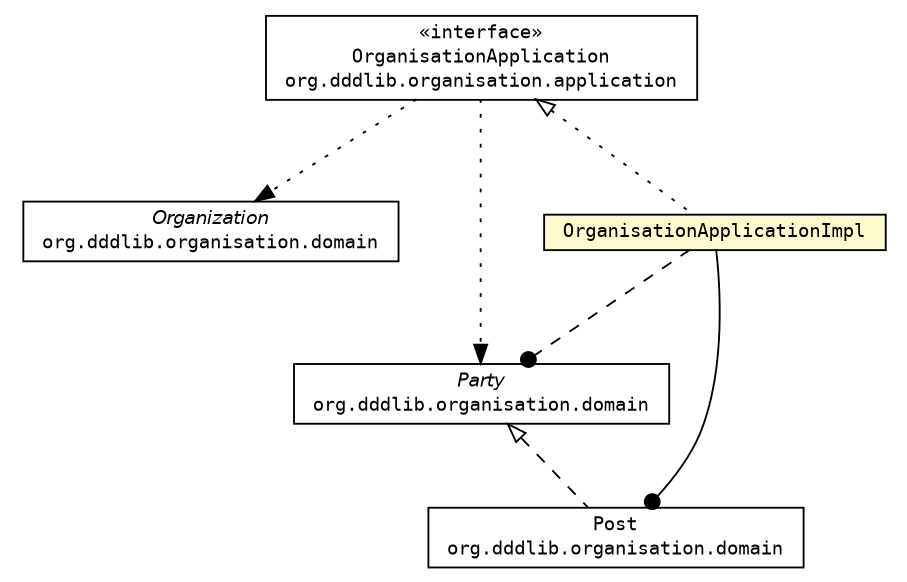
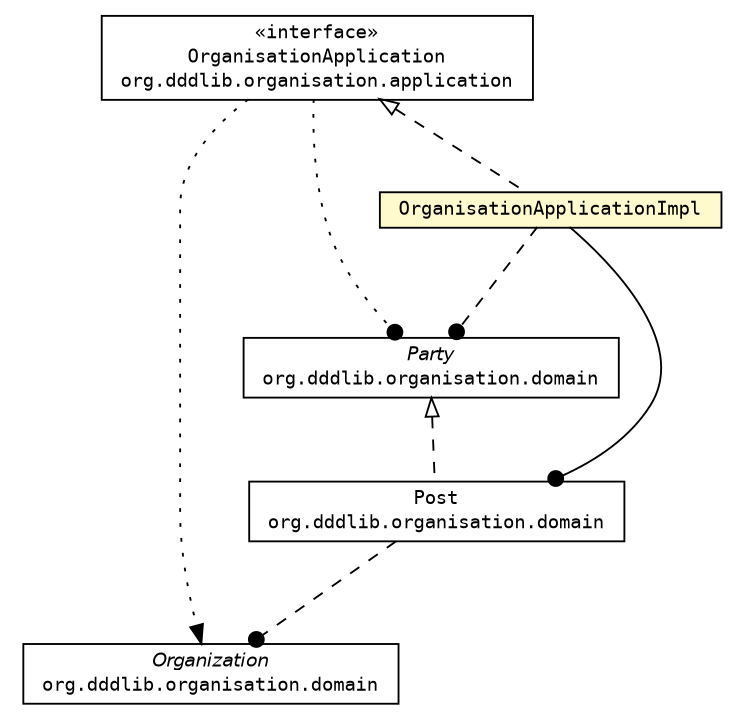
(622, 162) -> (460, 150)
(481, 221) -> (326, 222)
none -> (329, 588)
